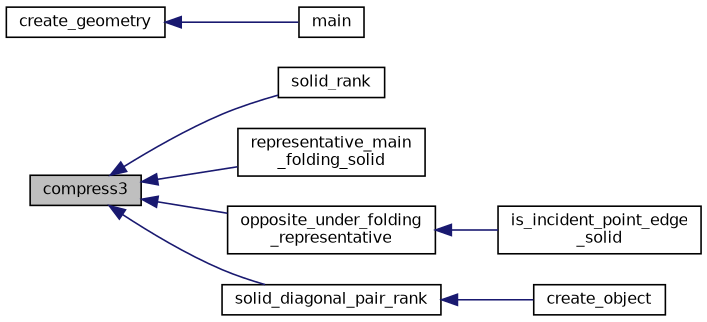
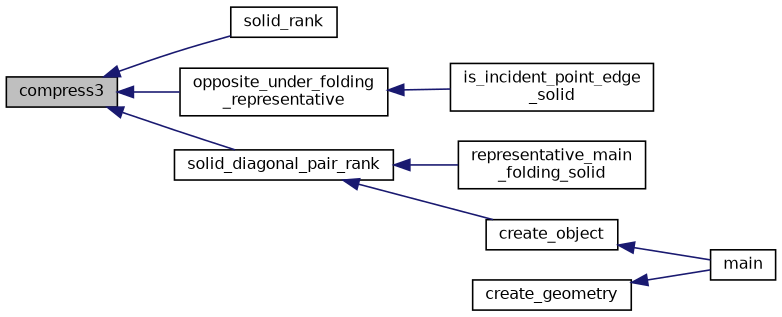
(198, 173) -> (434, 165)
none -> (672, 254)
